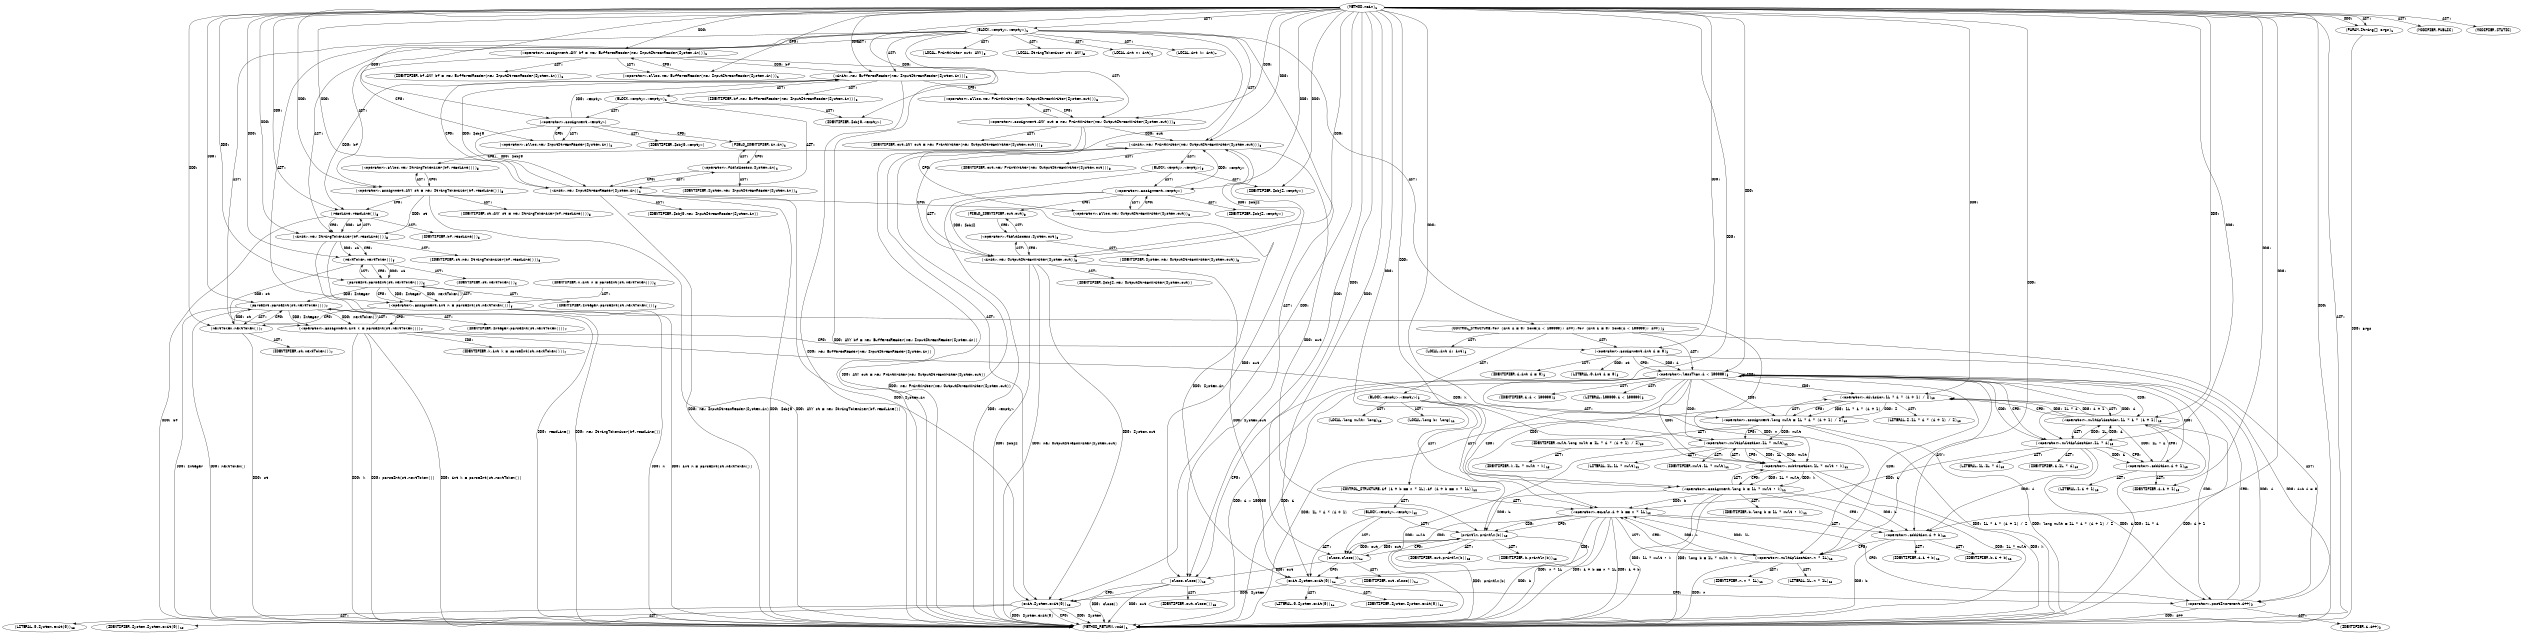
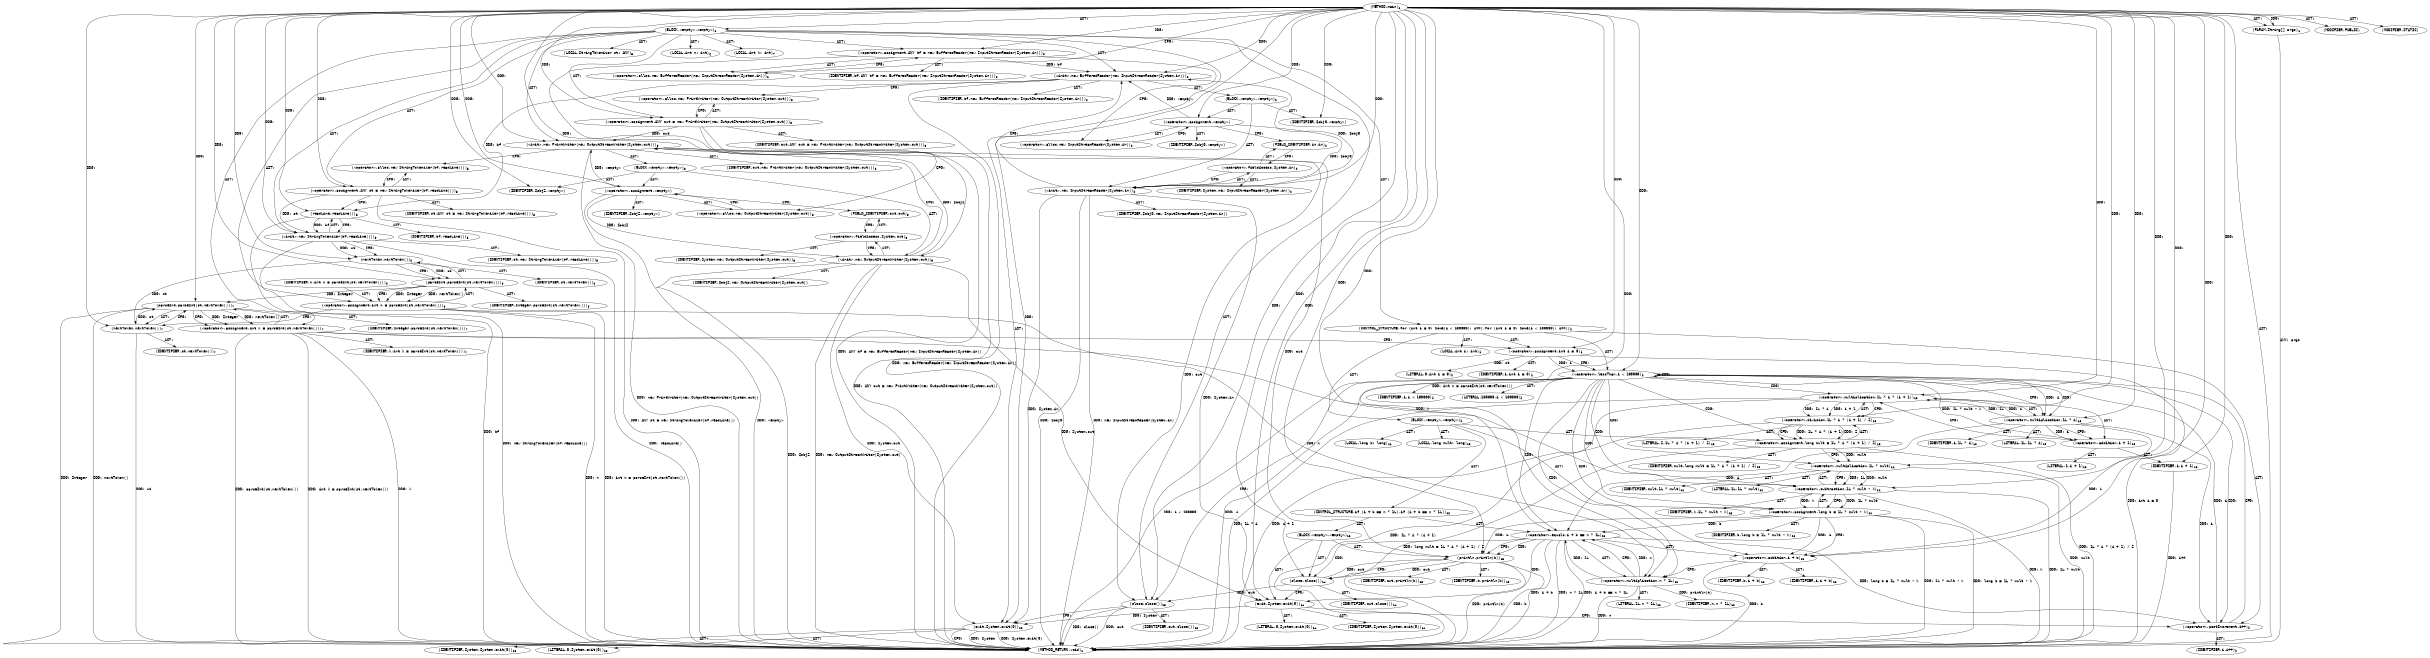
(2317, 25) -> none
(954, 53) -> none
(2361, 329) -> (2290, 340)
(470, 340) -> (371, 340)
(1625, 386) -> (1473, 386)
(1787, 386) -> none
(2189, 421) -> (1962, 409)
(2153, 444) -> (2109, 421)
(1551, 454) -> (1769, 501)
(1942, 455) -> (1584, 467)
(1874, 558) -> (1889, 581)
(1775, 570) -> (1696, 593)
(1669, 625) -> (1706, 648)
